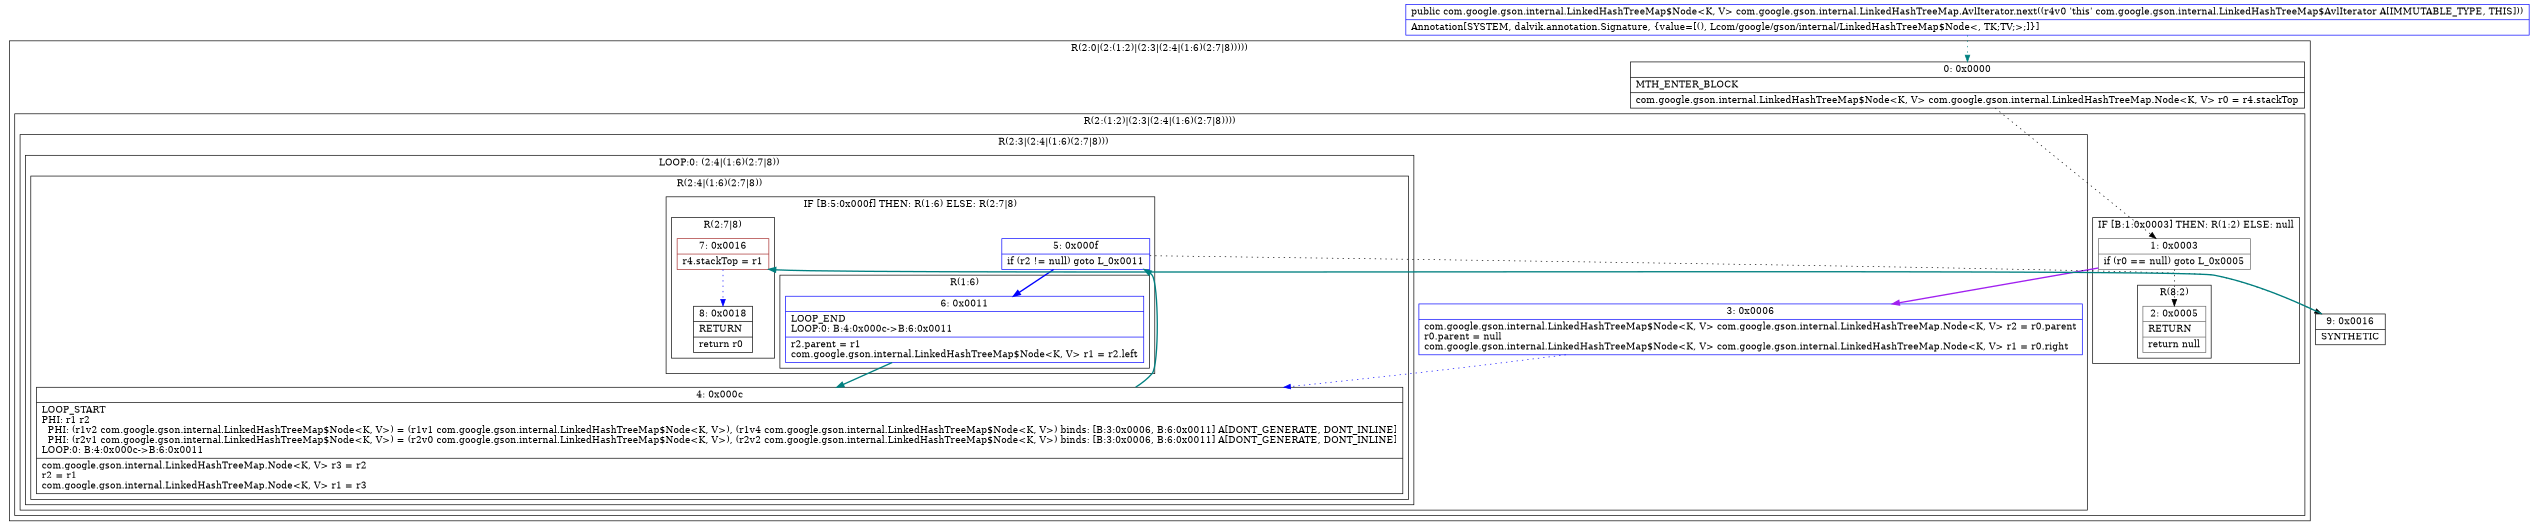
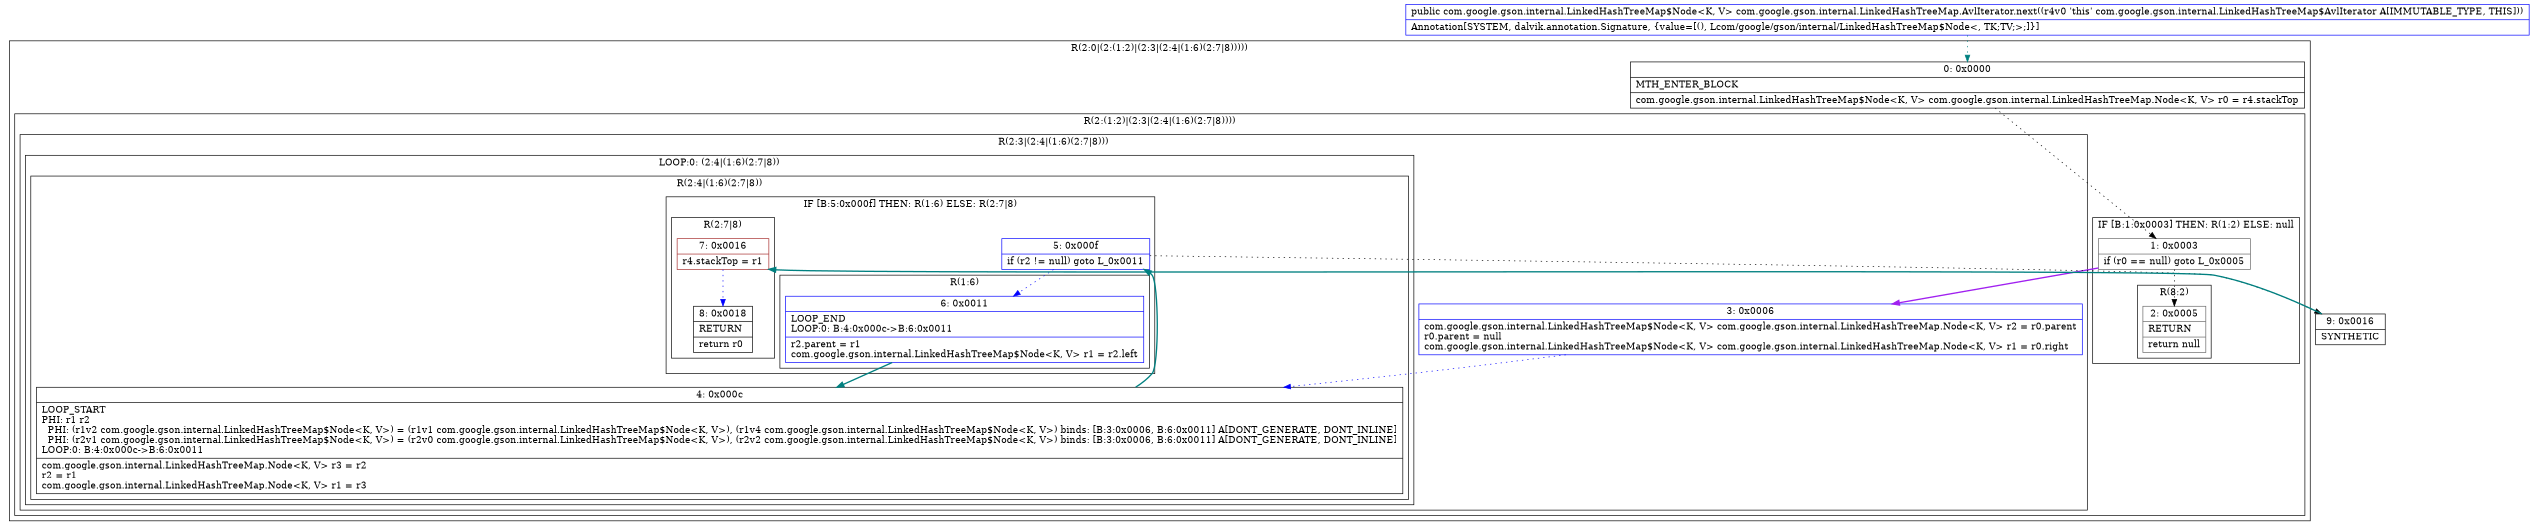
(1036, 281) -> (1036, 281)
